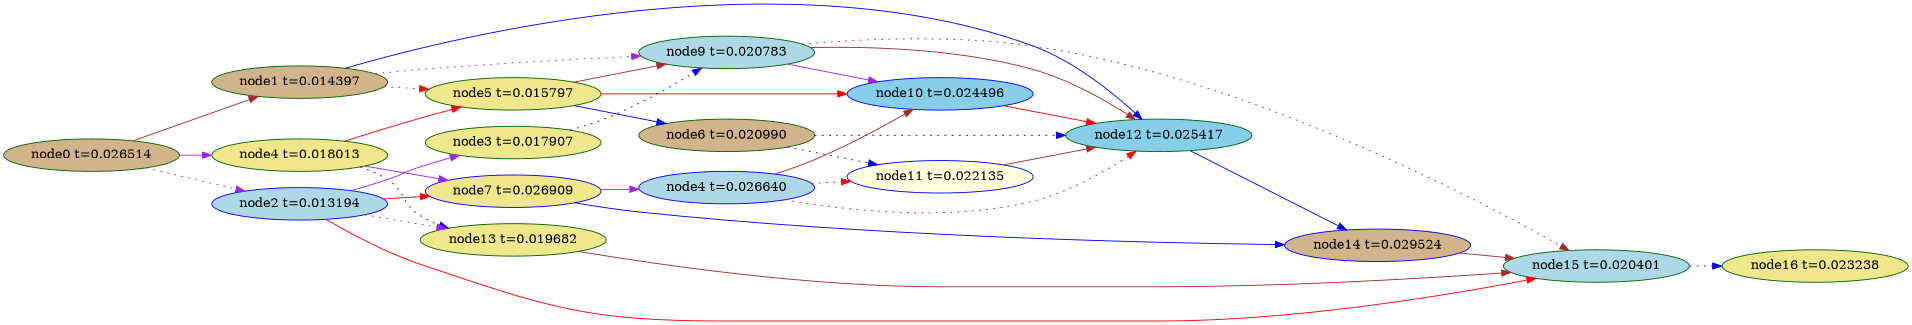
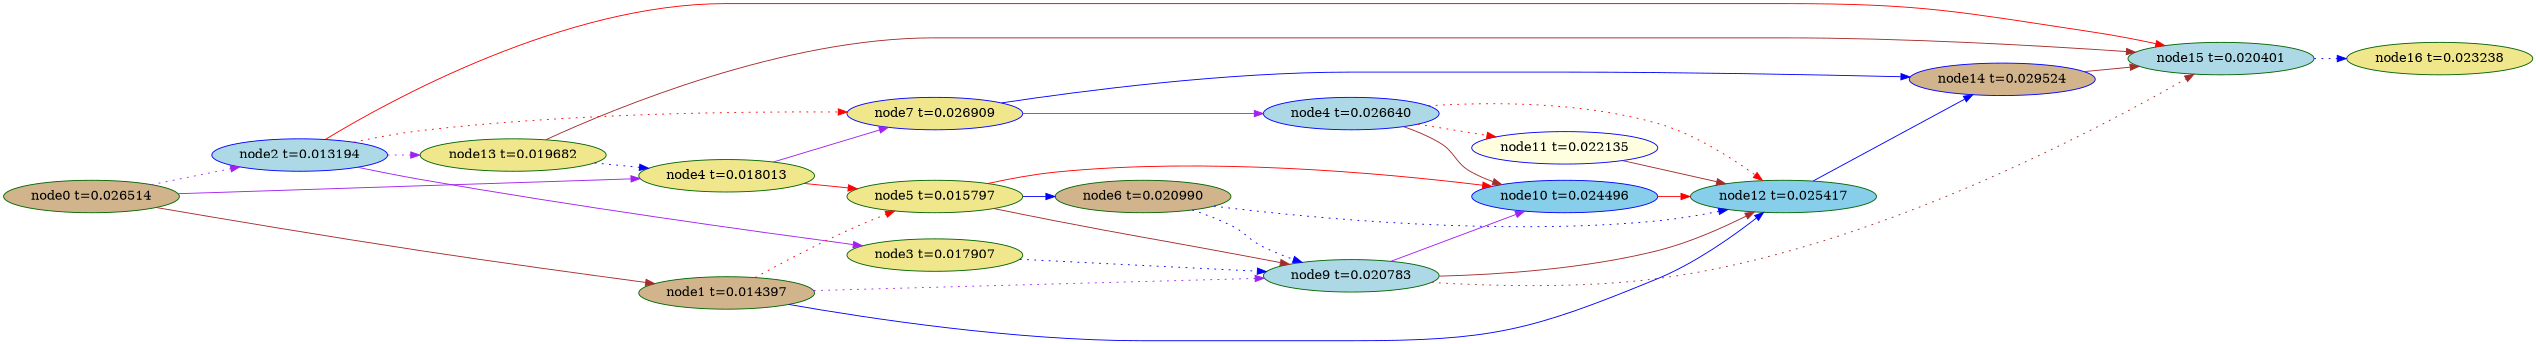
(836, 157) -> (1244, 233)
(400, 192) -> (617, 165)
(397, 198) -> (583, 117)
